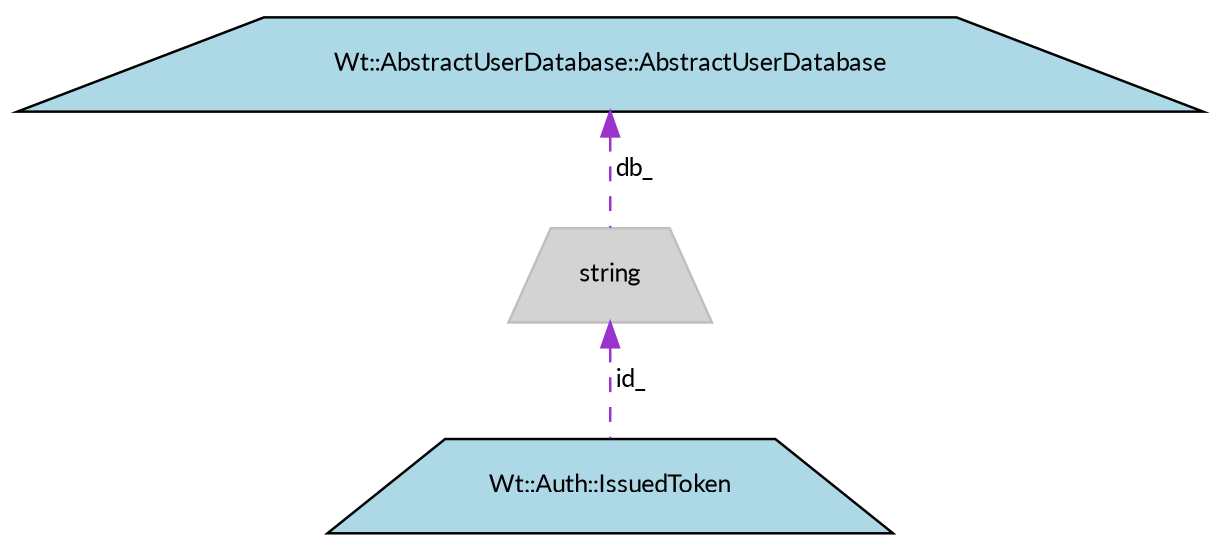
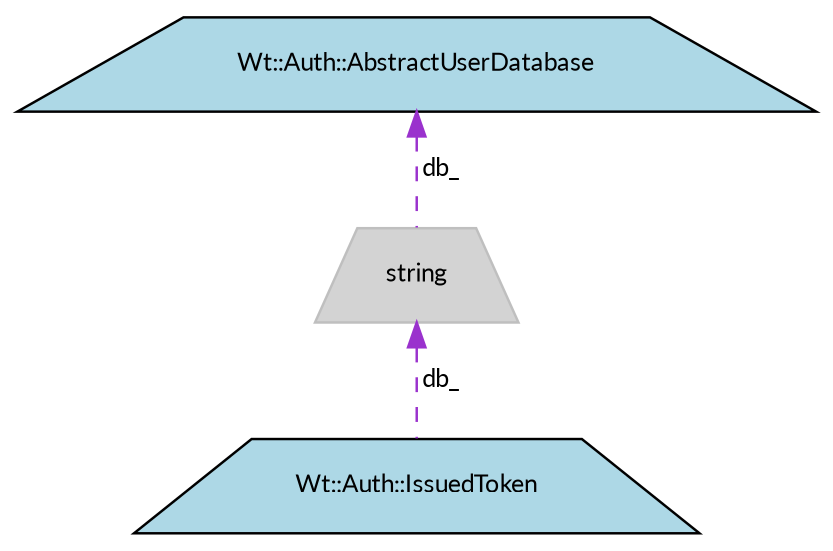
(610, 64) -> (417, 64)
(629, 381) -> (439, 381)
